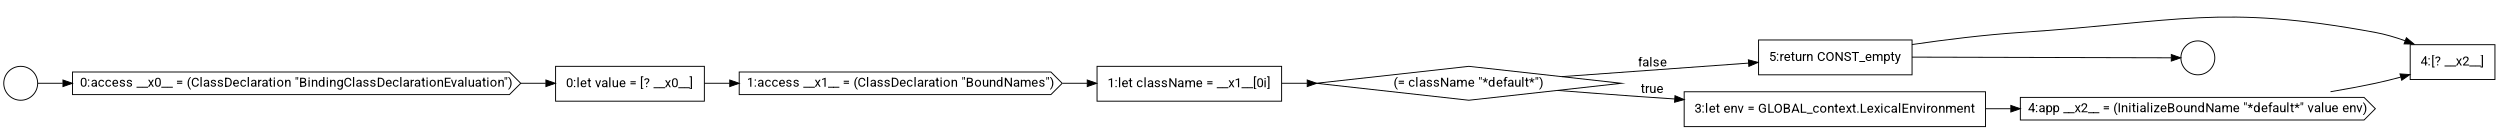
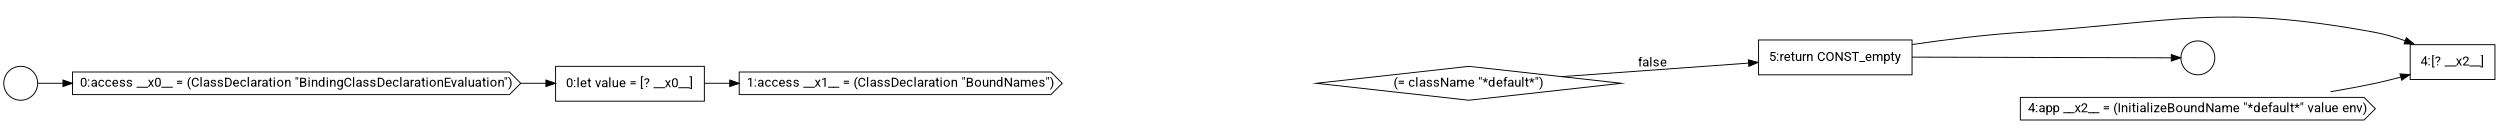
(1189, 83) -> none
(1835, 109) -> none
